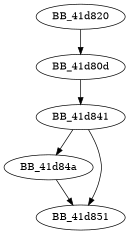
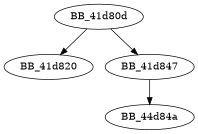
(81, 38) -> (76, 39)
(81, 117) -> (150, 67)
(49, 167) -> (150, 117)
(81, 218) -> none
